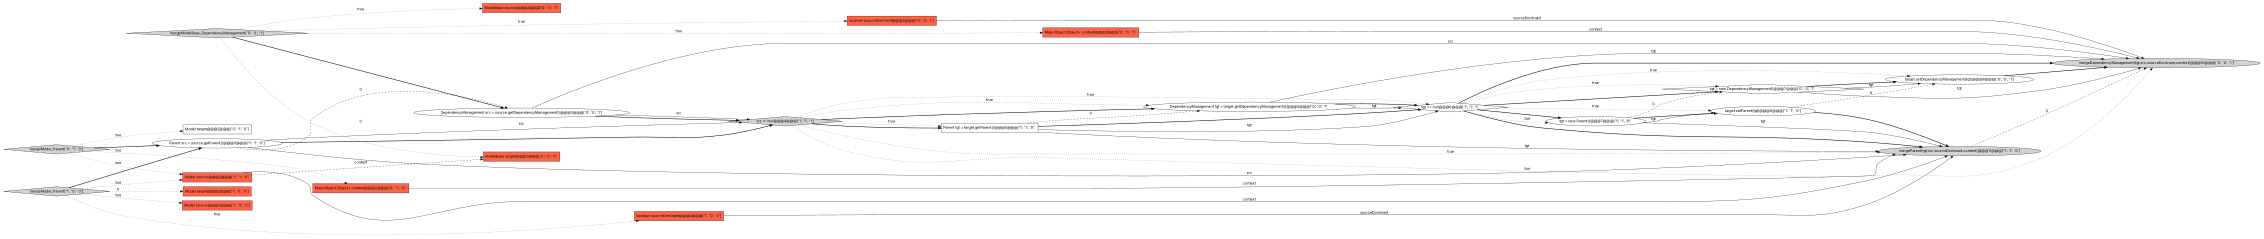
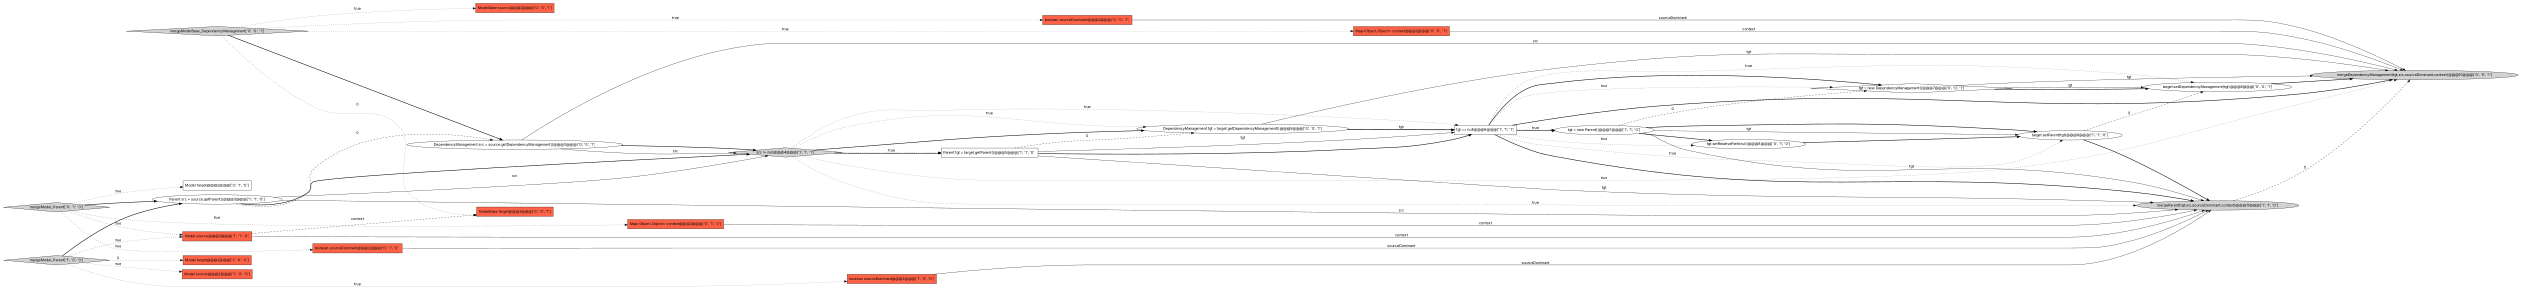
(1451, 107) -> (1485, 130)
none -> (1749, 144)
none -> (357, 248)
